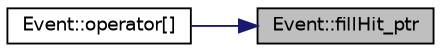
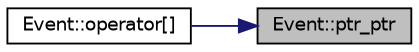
(346, 26) -> (334, 26)
